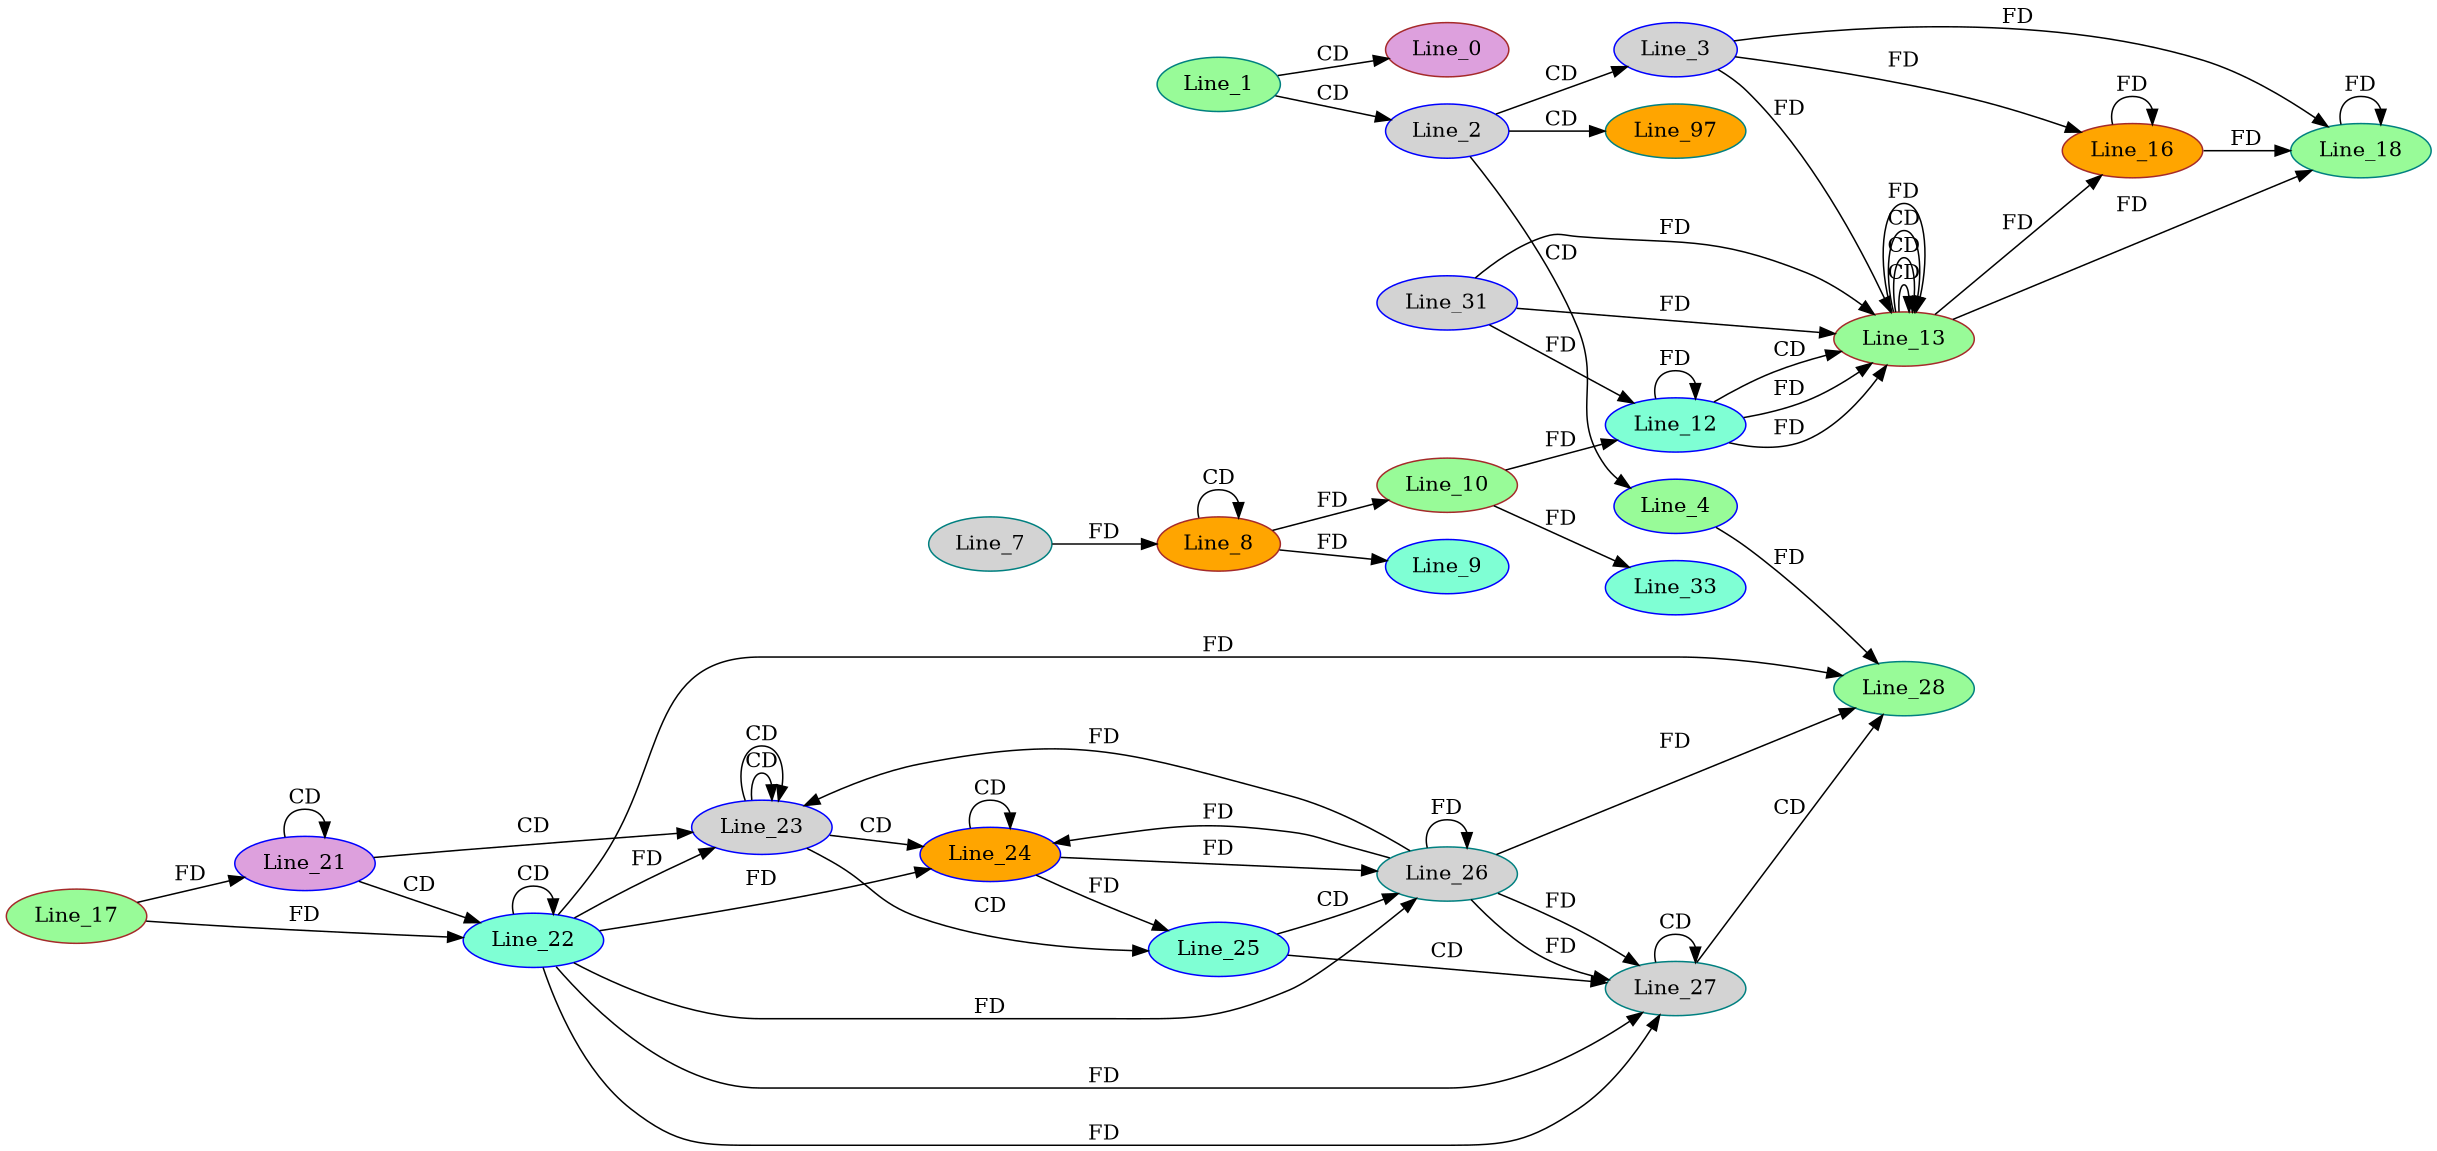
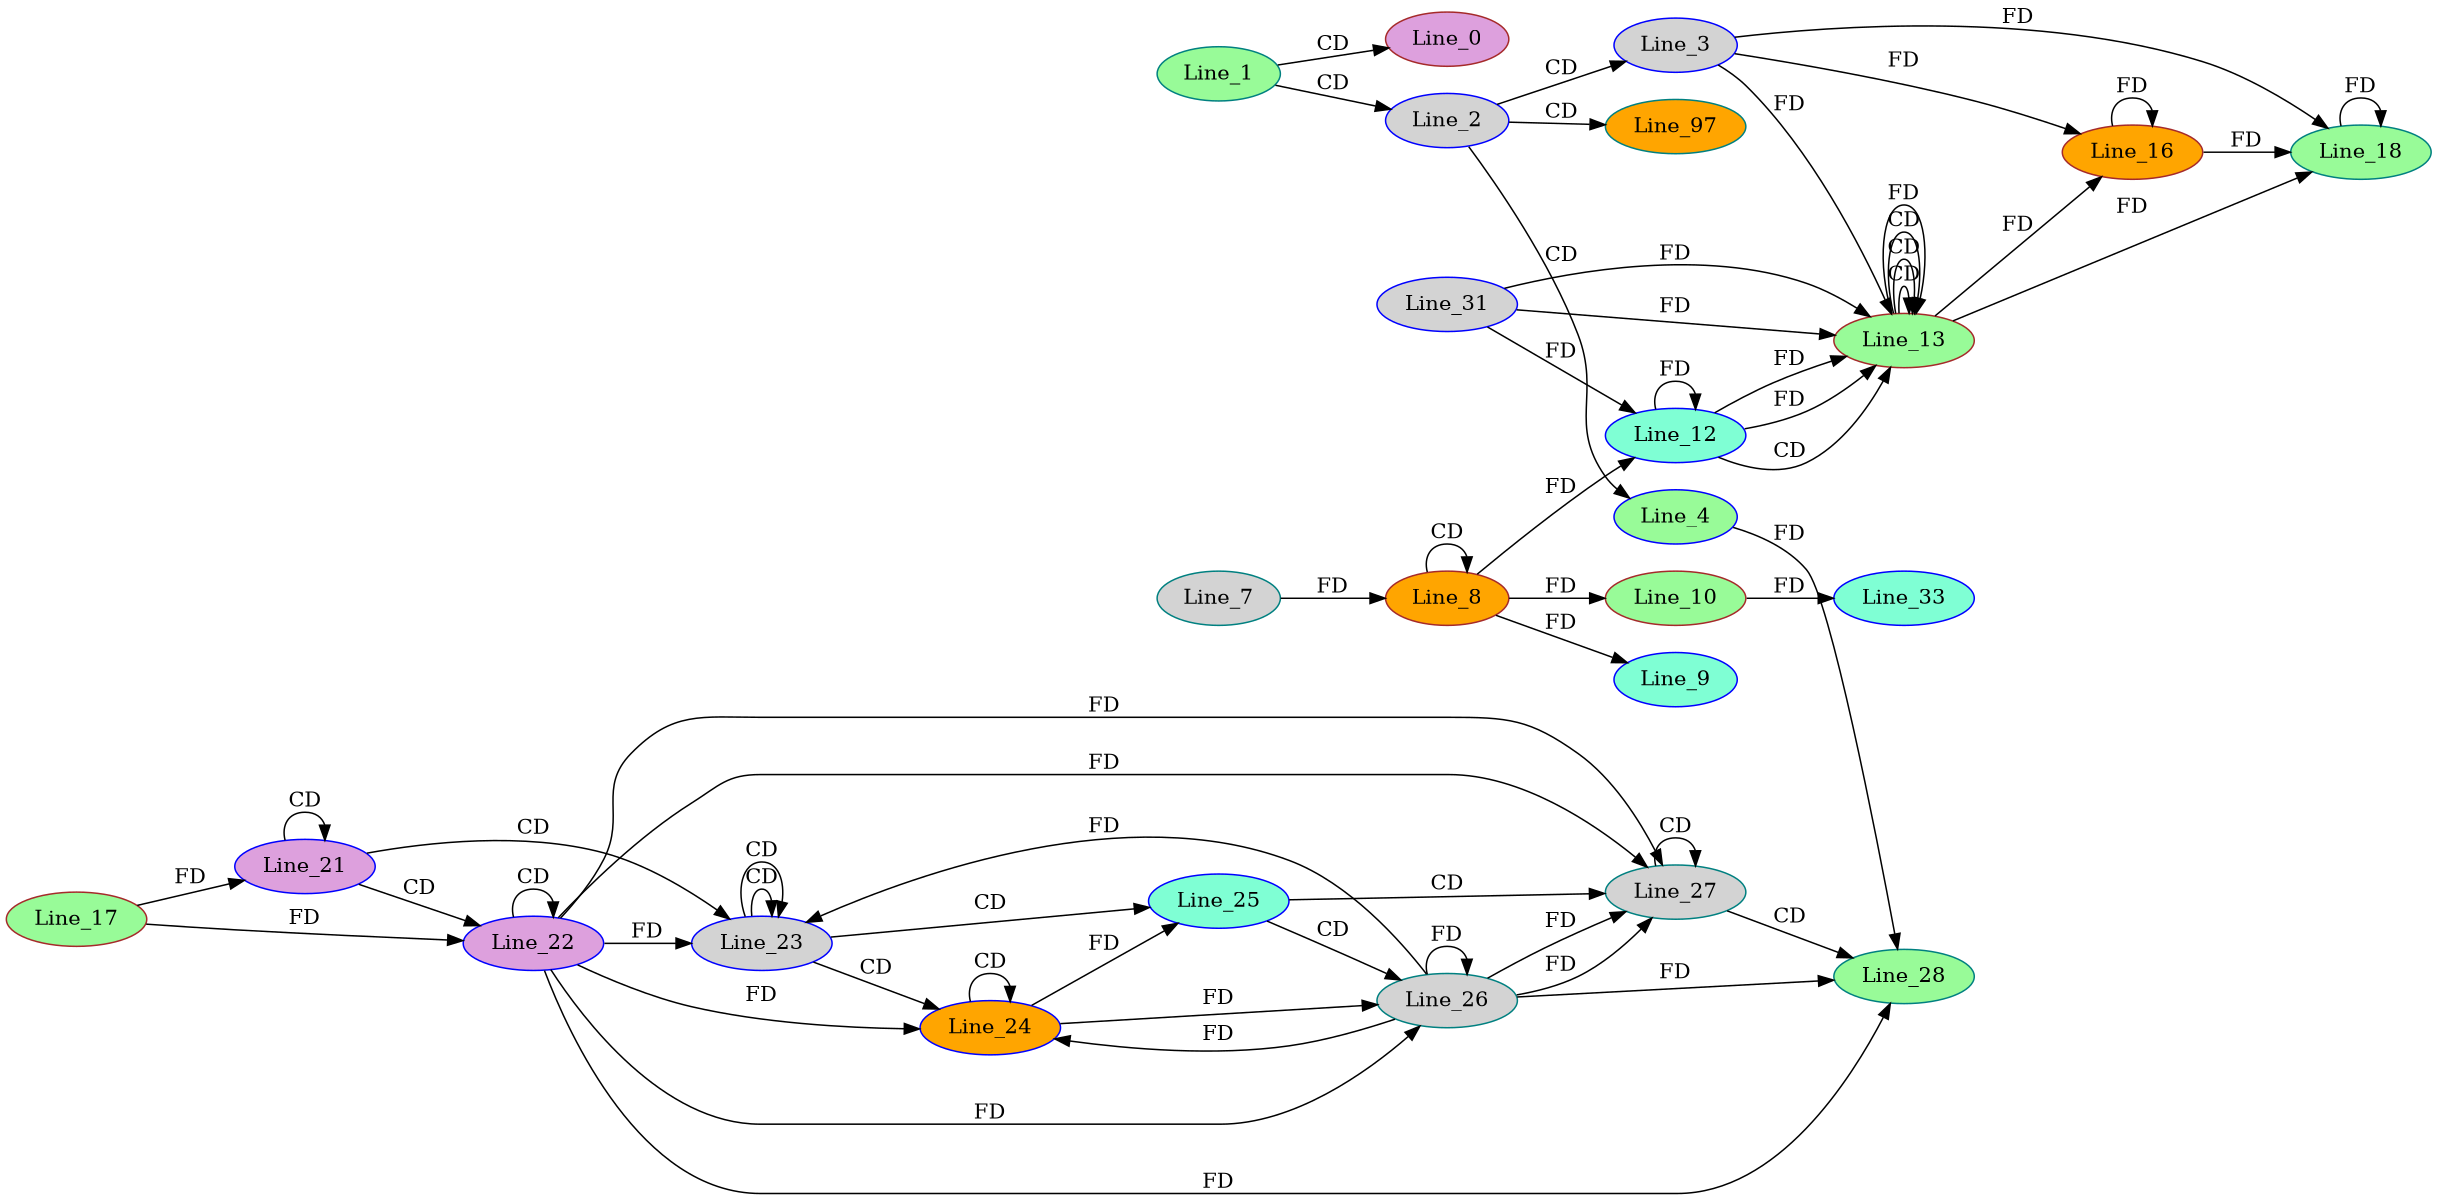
(1554, 457) -> (1548, 518)
(533, 940) -> (533, 943)
